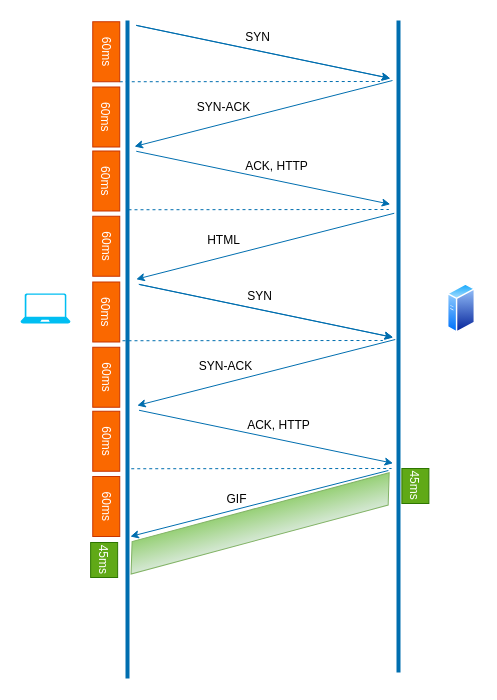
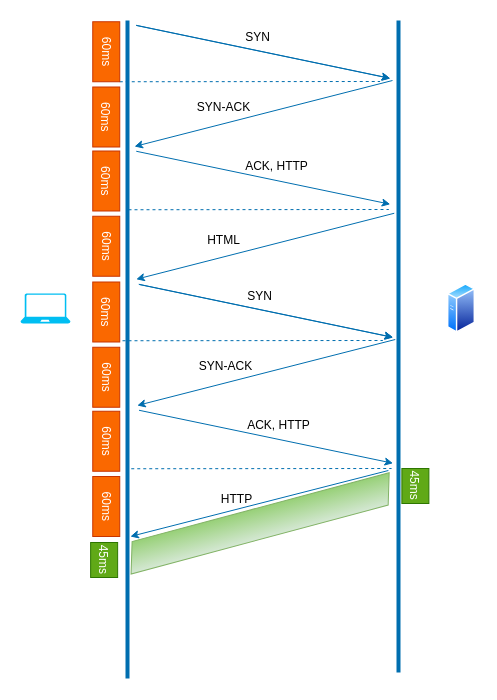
(237, 500) -> (237, 500)
